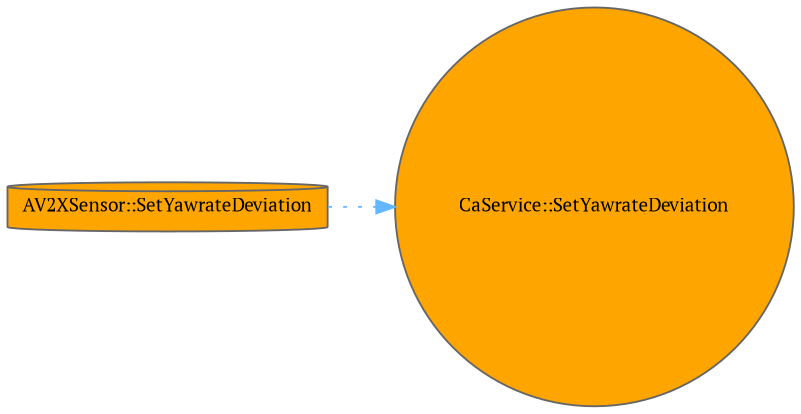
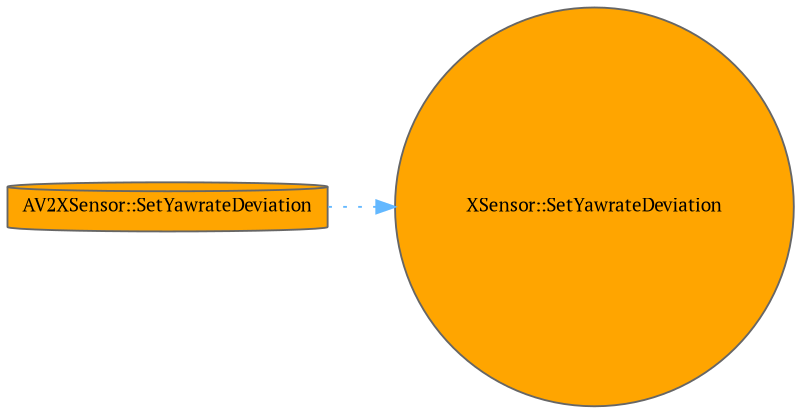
(594, 207) -> (594, 207)
